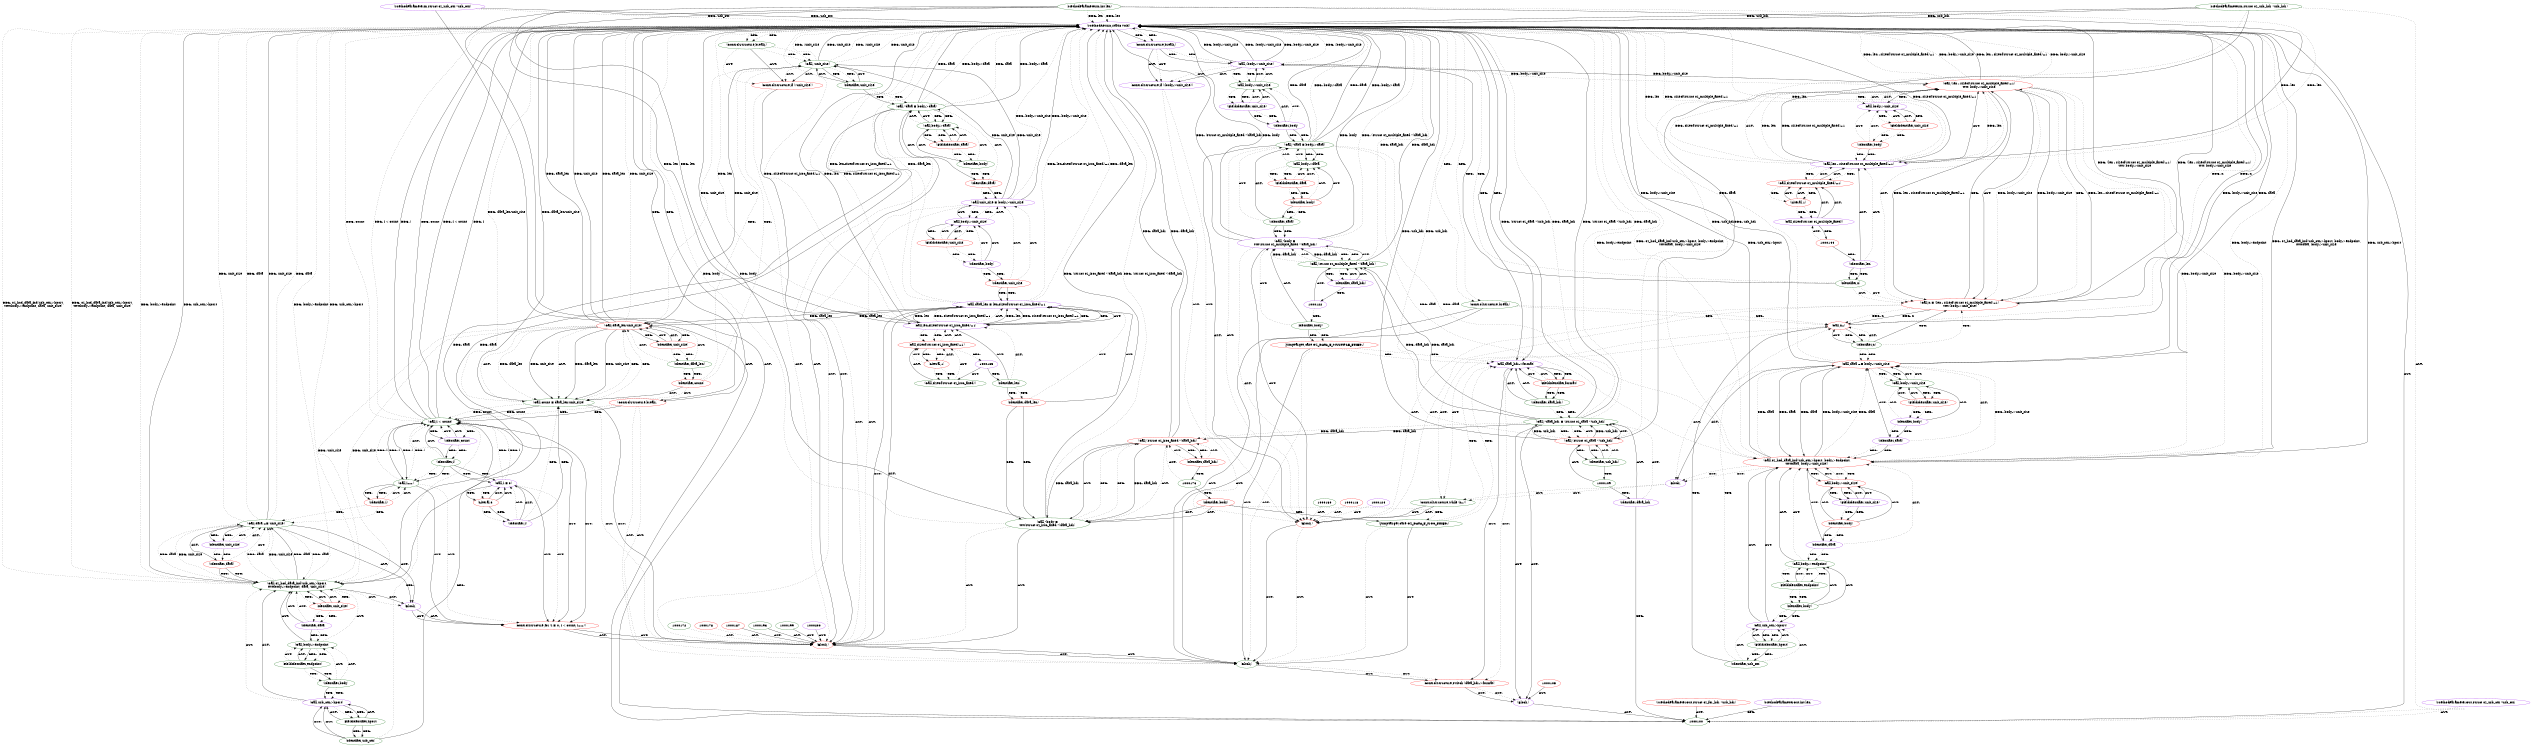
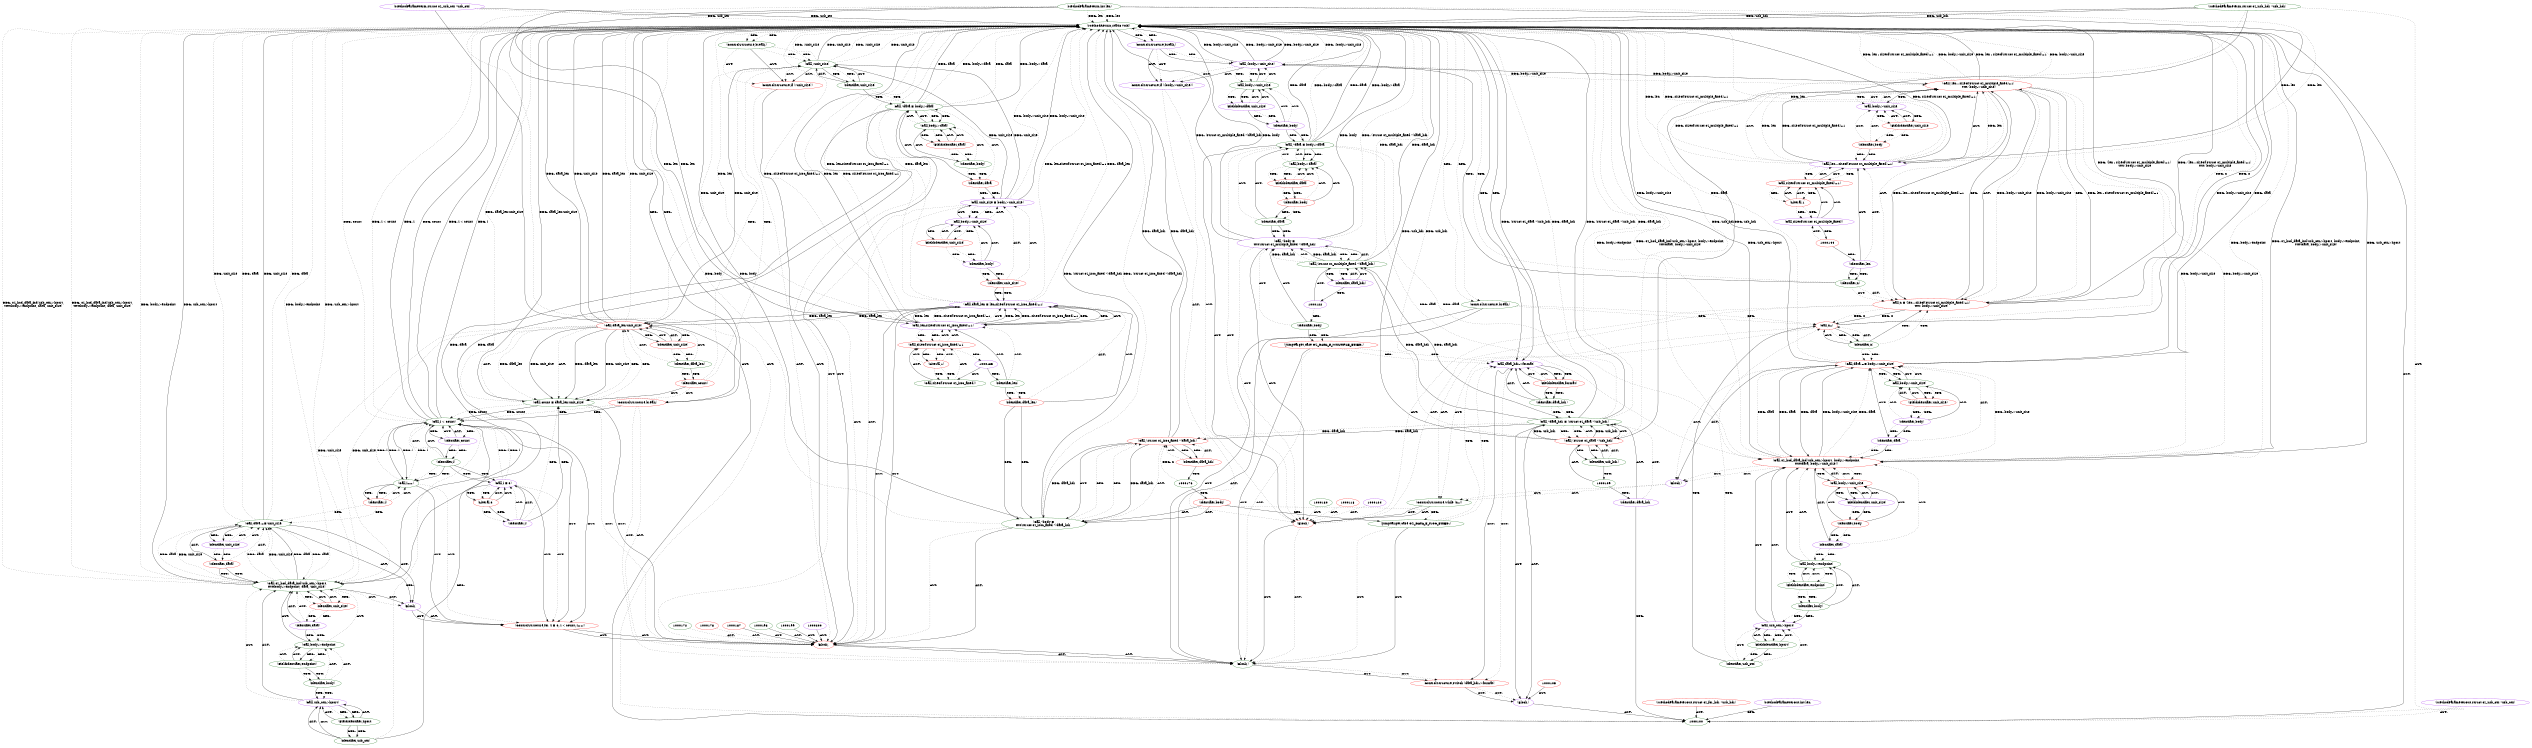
(1109, 26) -> (1109, 26)
(1174, 462) -> (1168, 462)
(695, 503) -> (712, 505)
